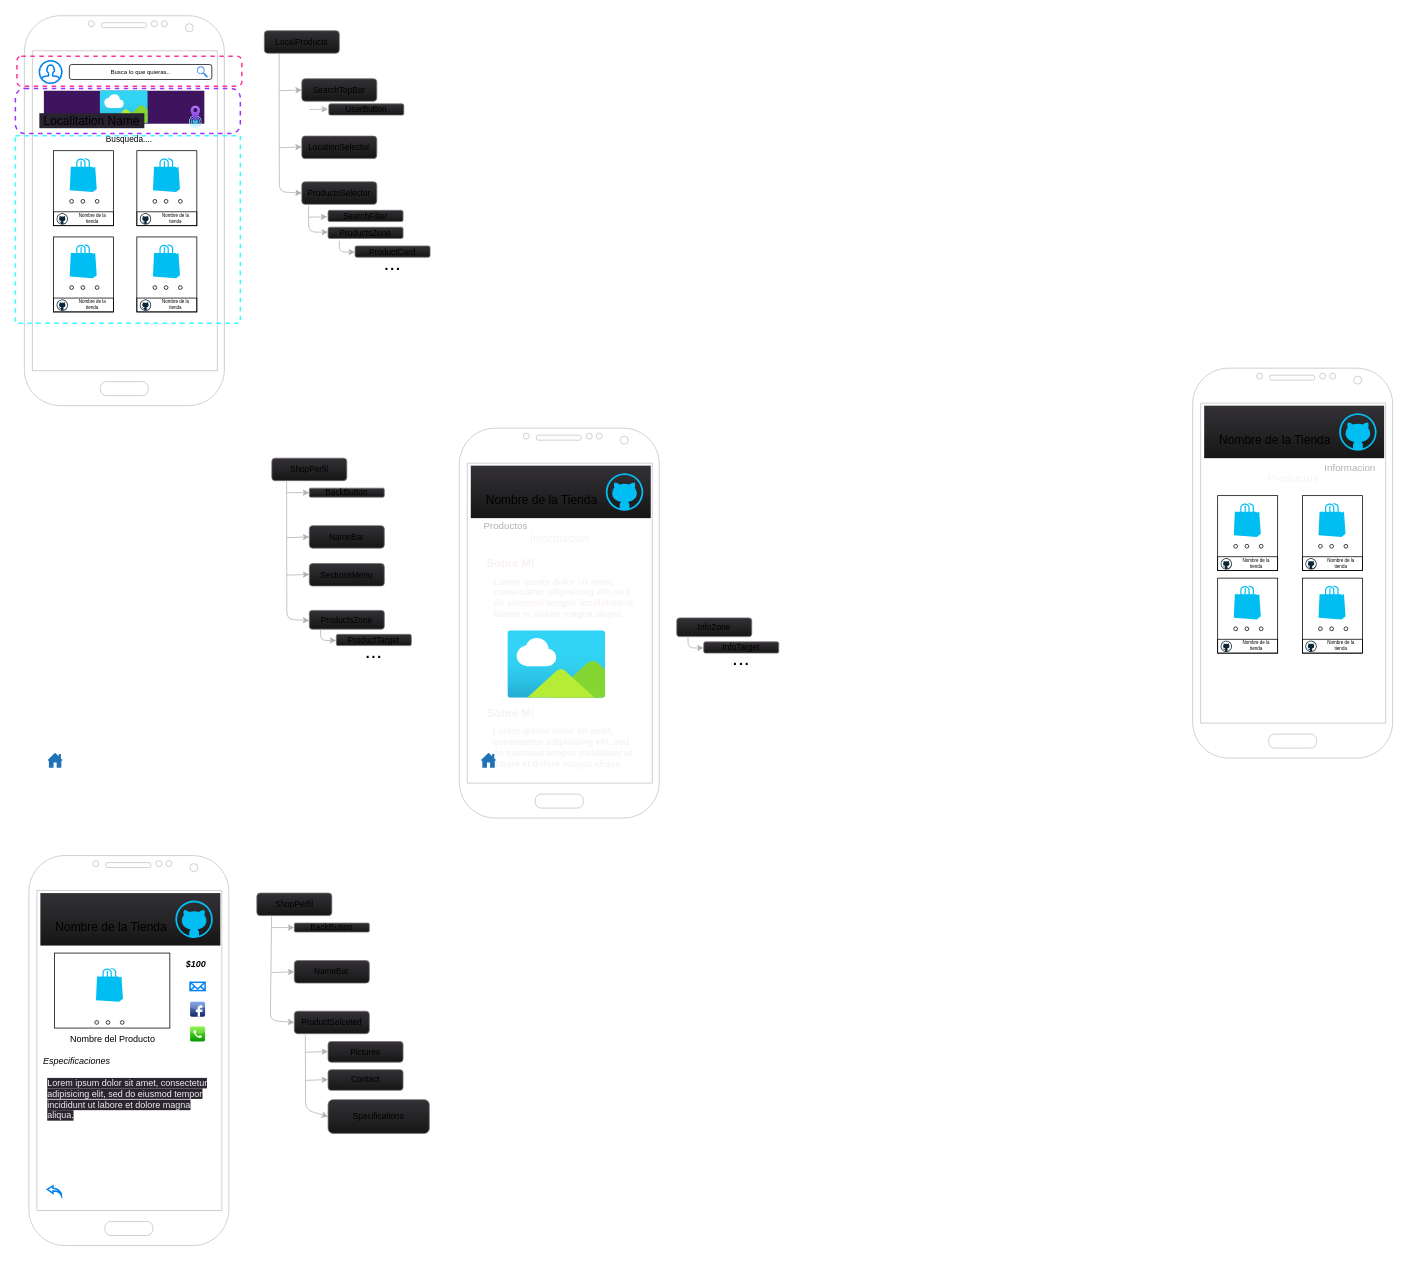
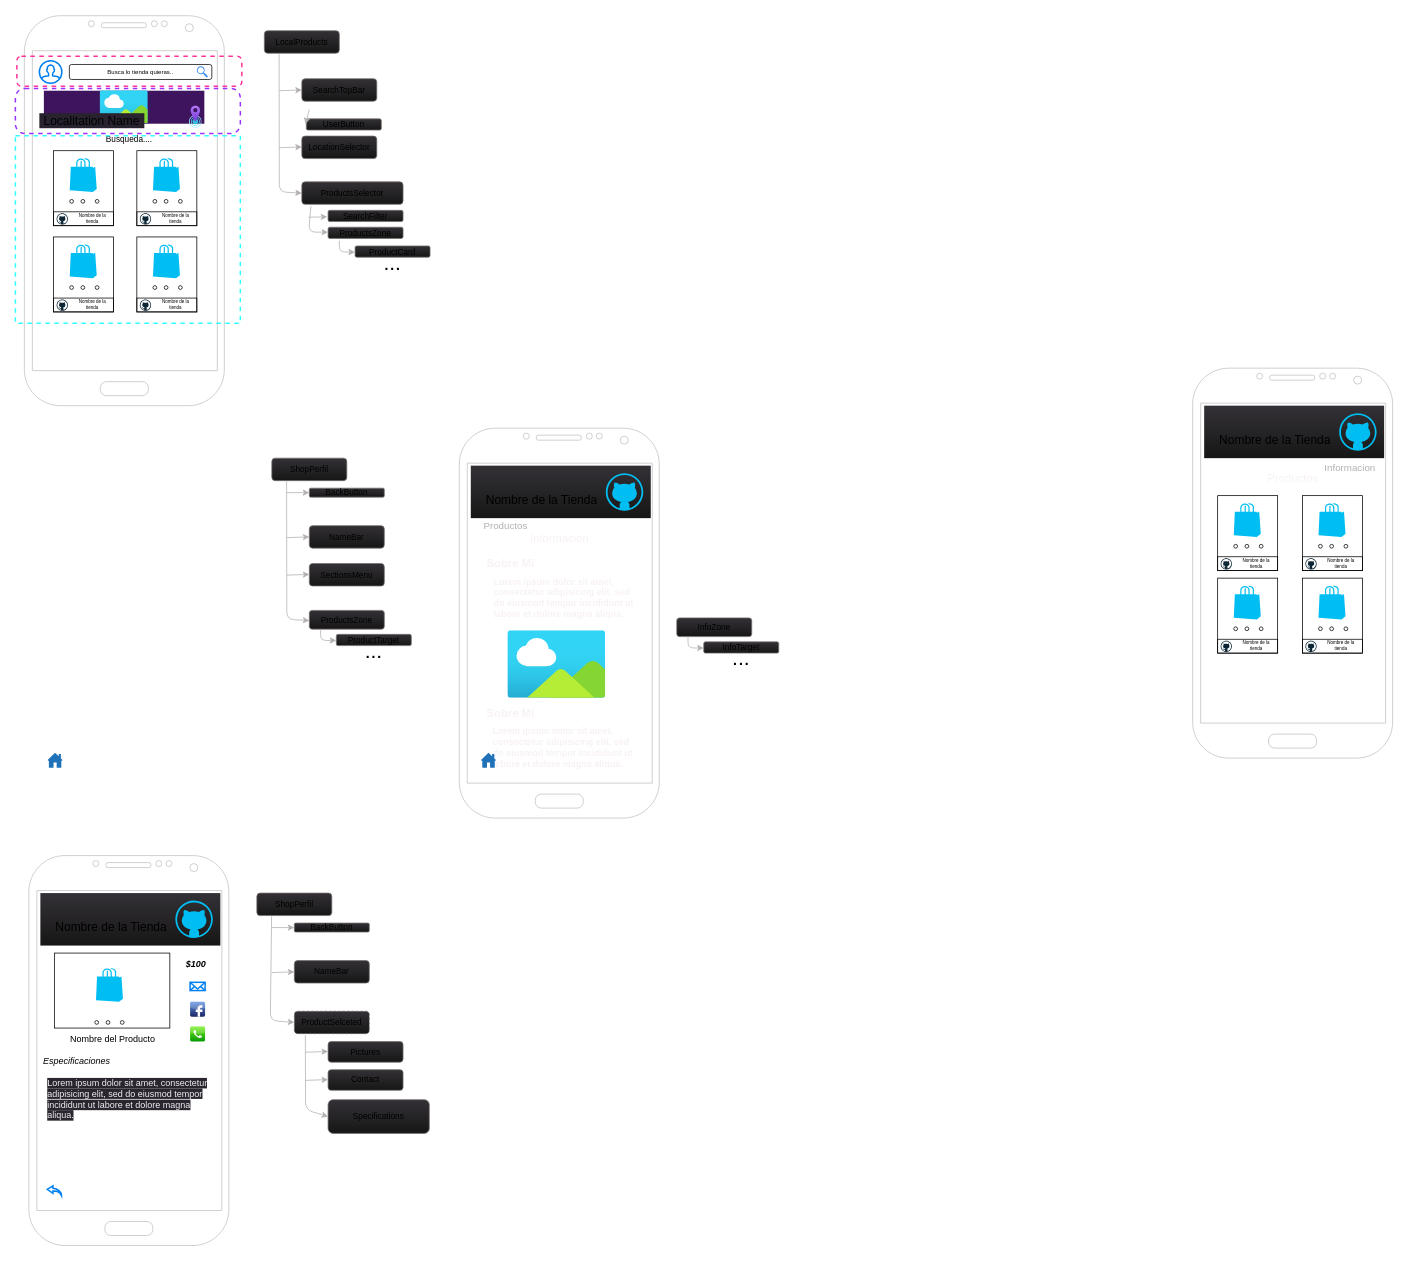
(141, 72) -> (141, 72)
(366, 109) -> (344, 124)
(339, 193) -> (353, 193)
(332, 1022) -> (332, 1022)
